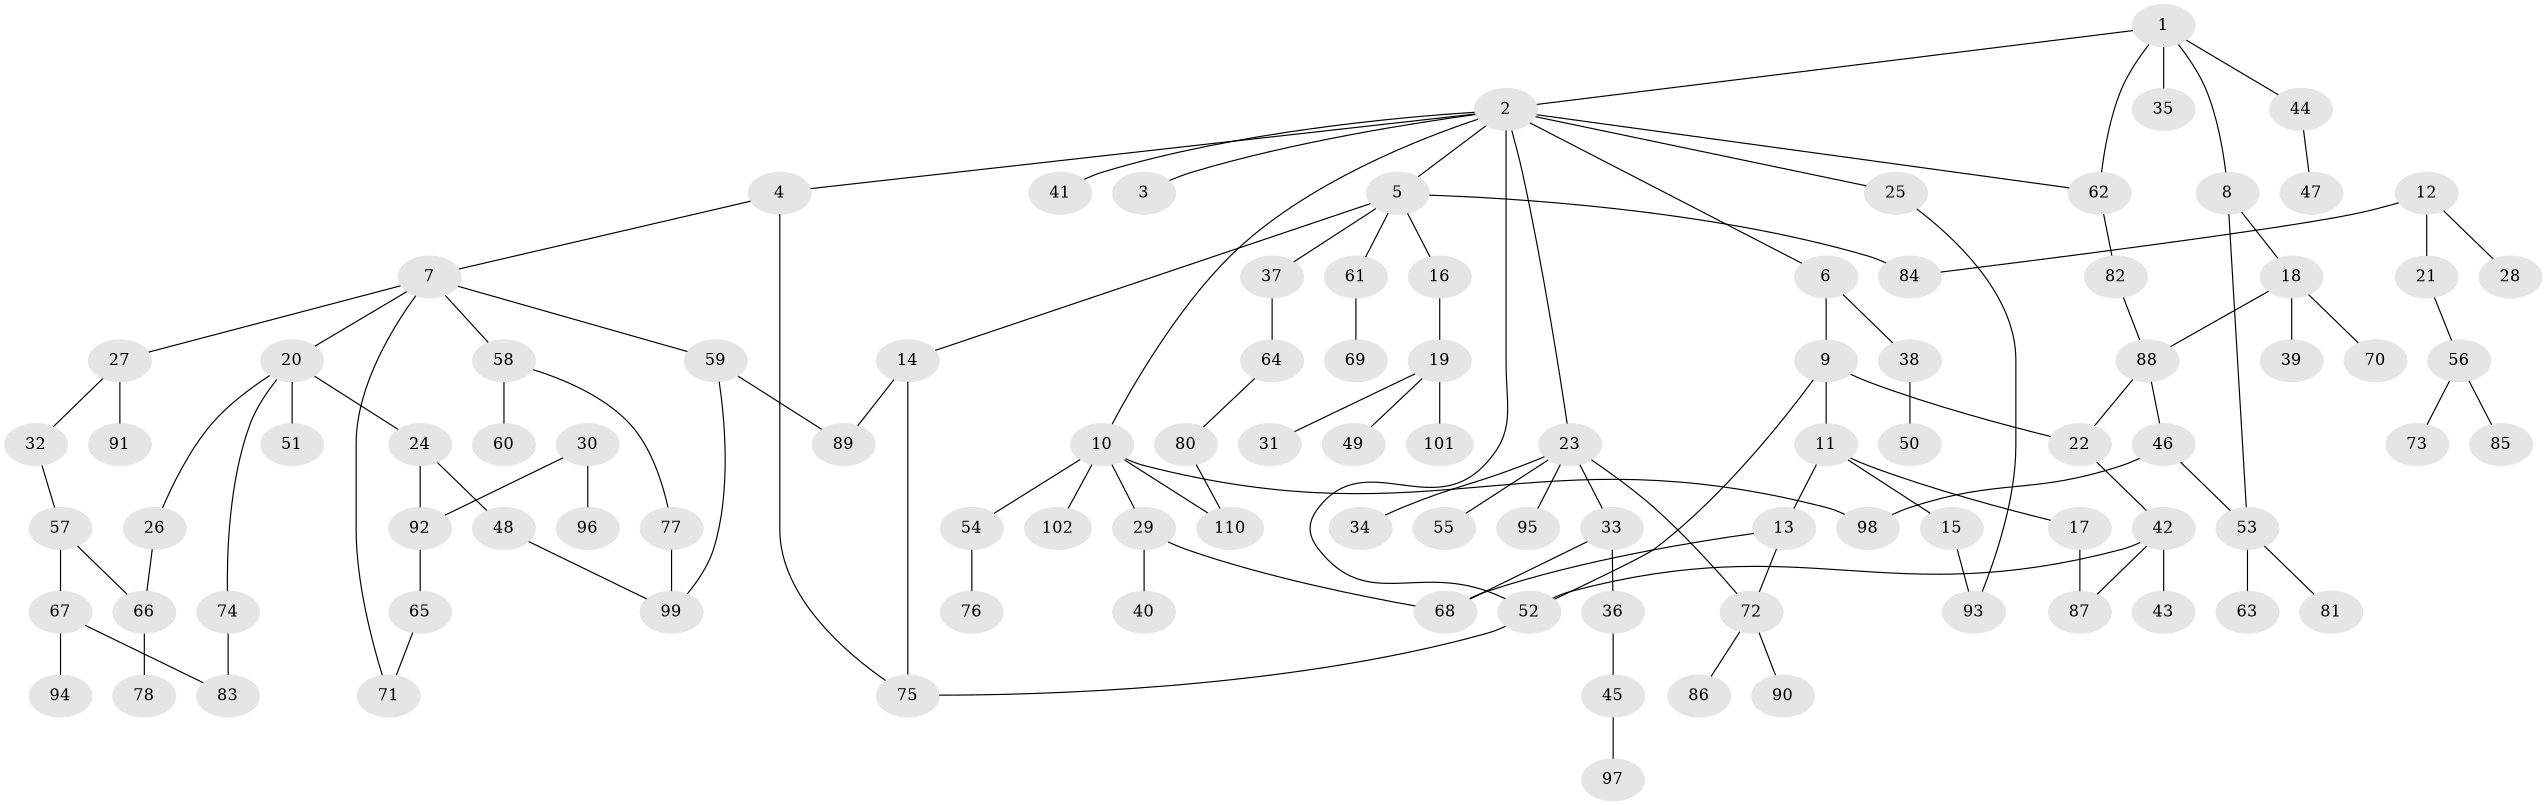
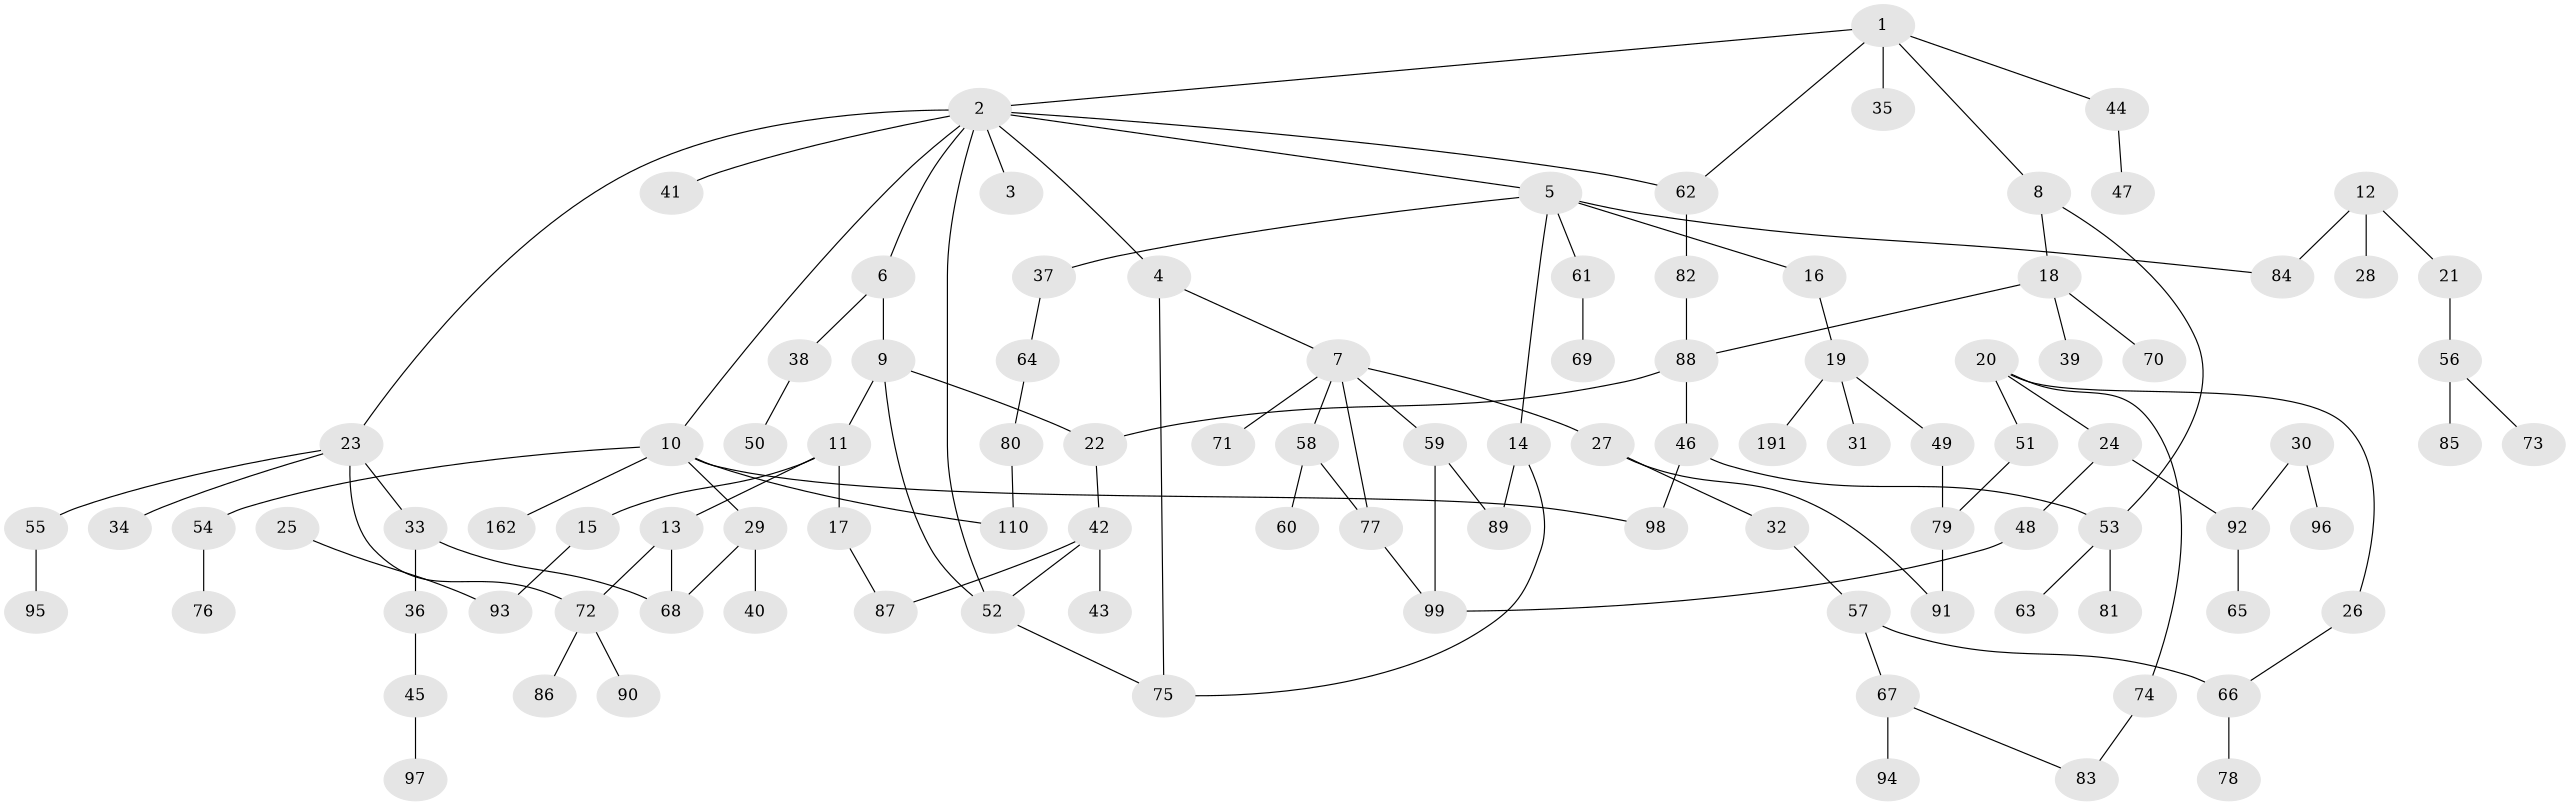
(1701, 151) -> none
(361, 319) -> (1355, 445)
(1440, 445) -> (1773, 445)
(1547, 490) -> (36, 570)
(1058, 528) -> (502, 528)
none -> (1943, 528)
(405, 654) -> none
